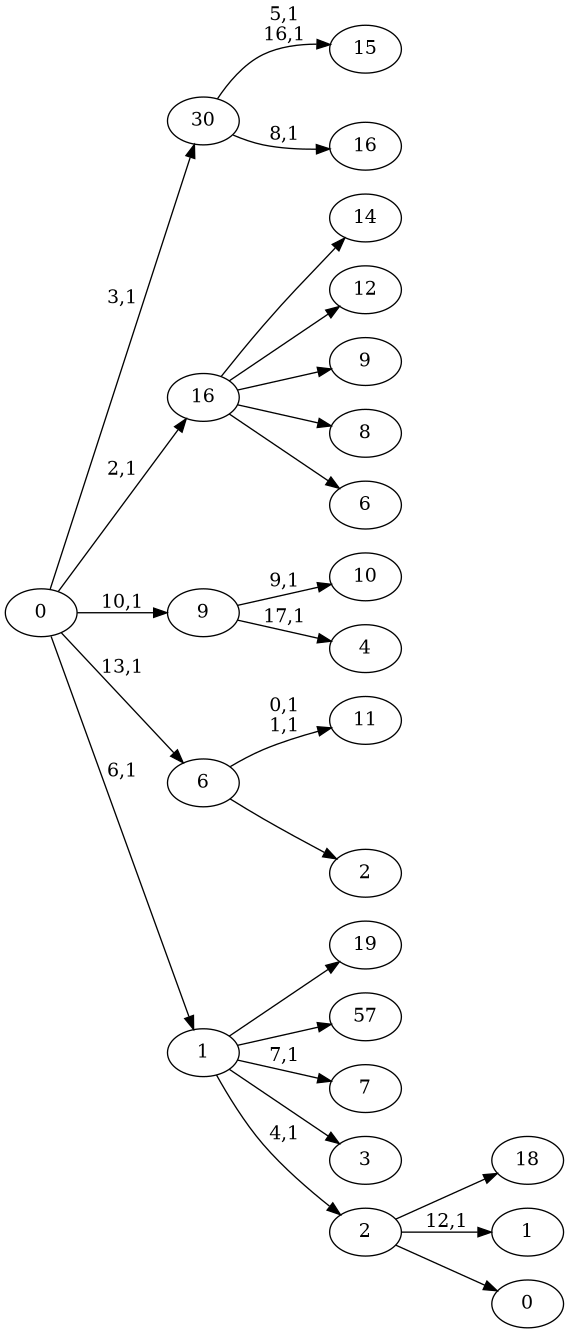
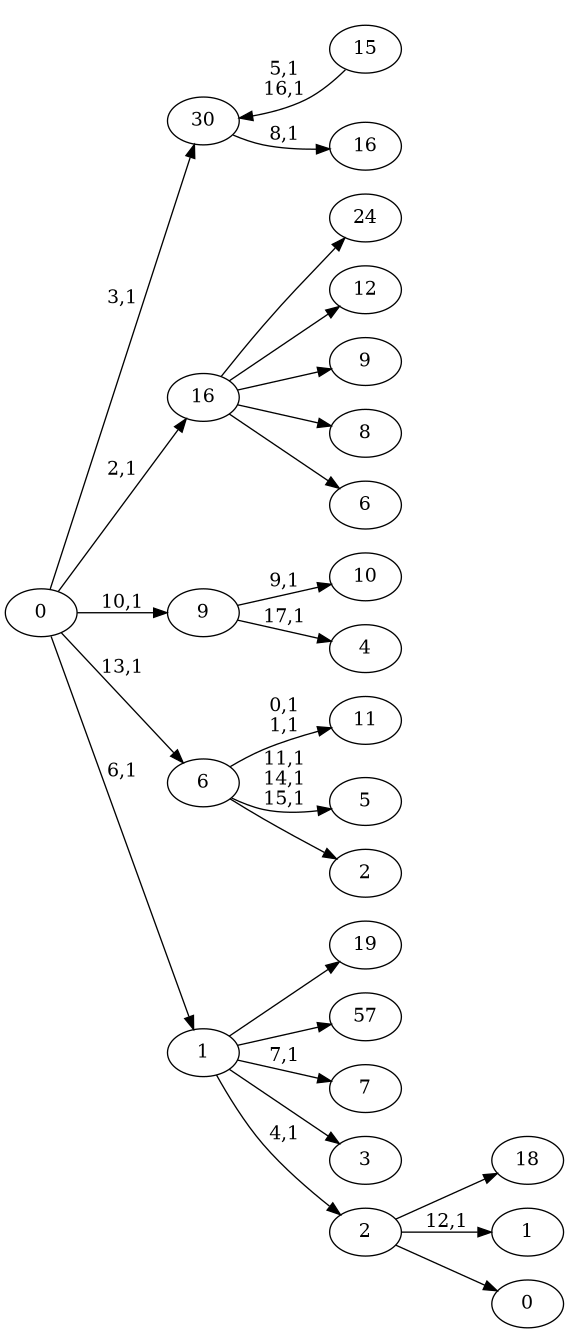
(259, 57) -> (303, 101)
(366, 218) -> (366, 218)
none -> (366, 801)
